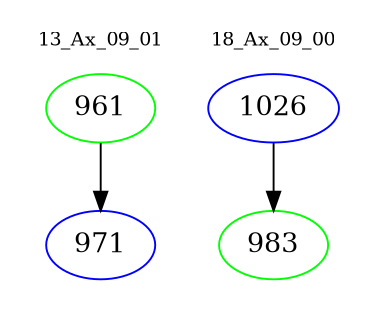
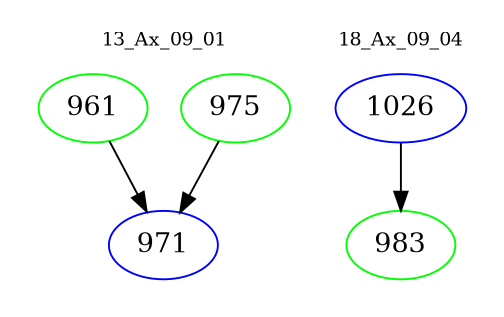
(274, 41) -> (401, 41)
none -> (236, 108)
